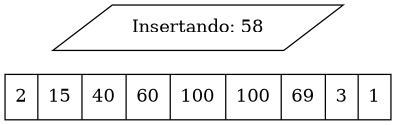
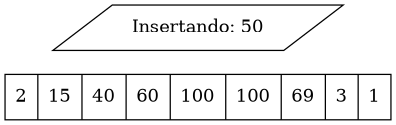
(198, 28) -> (198, 28)
